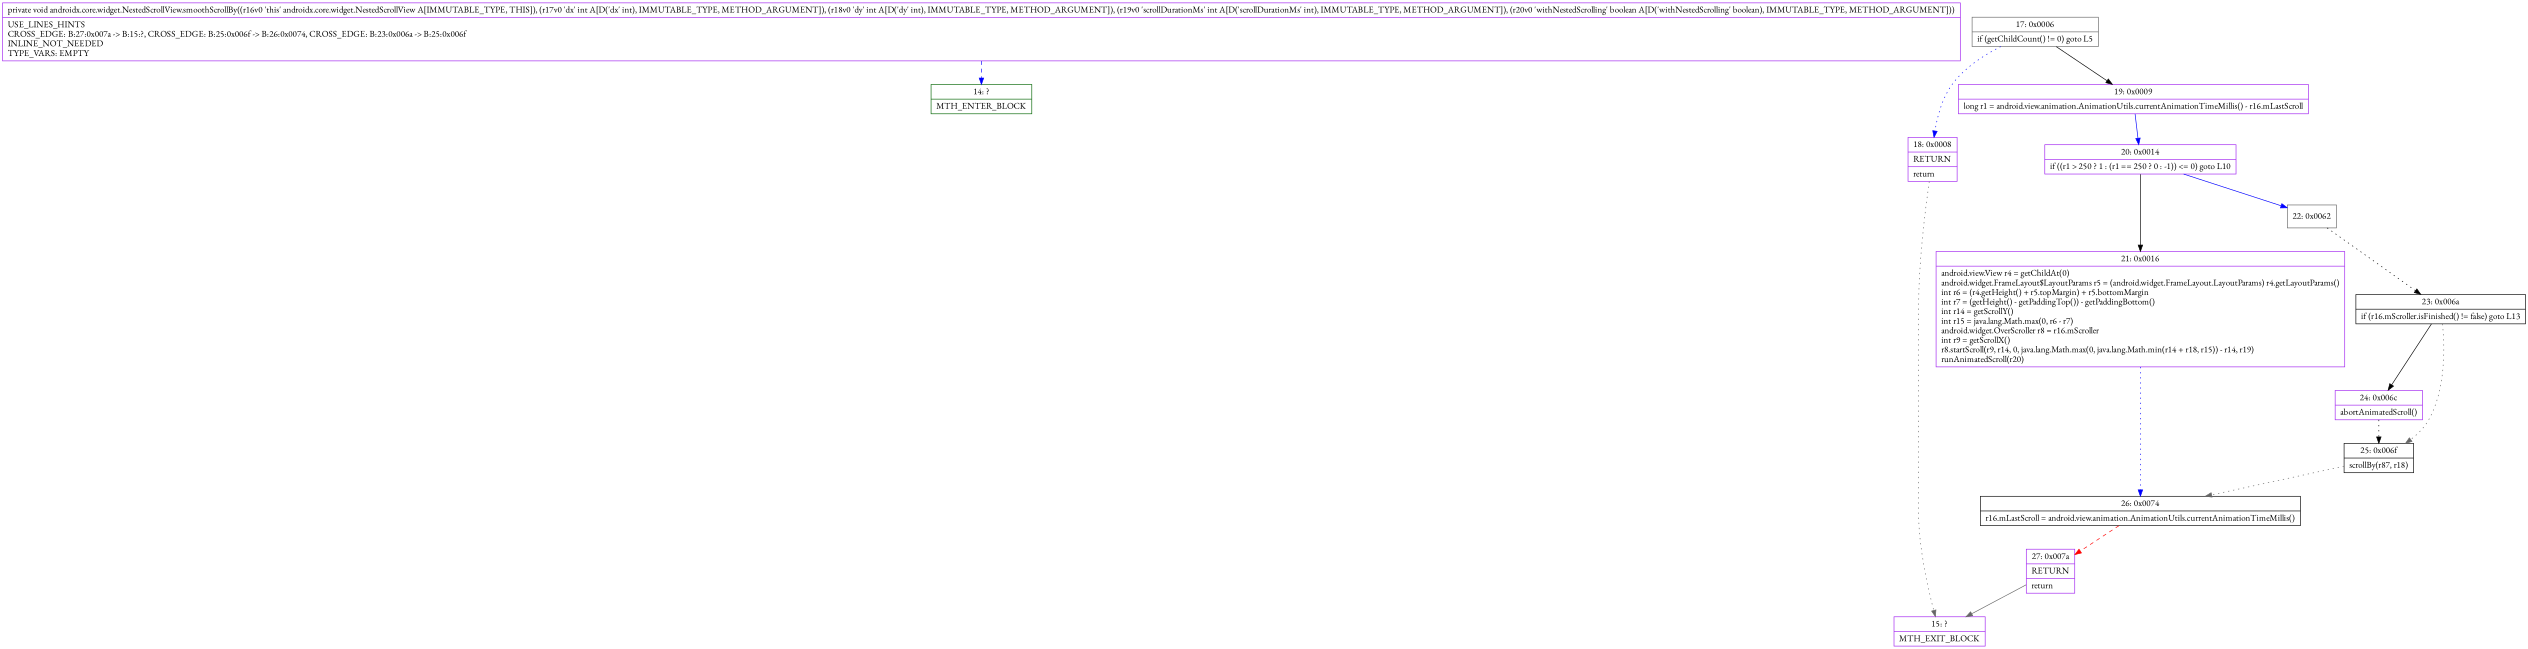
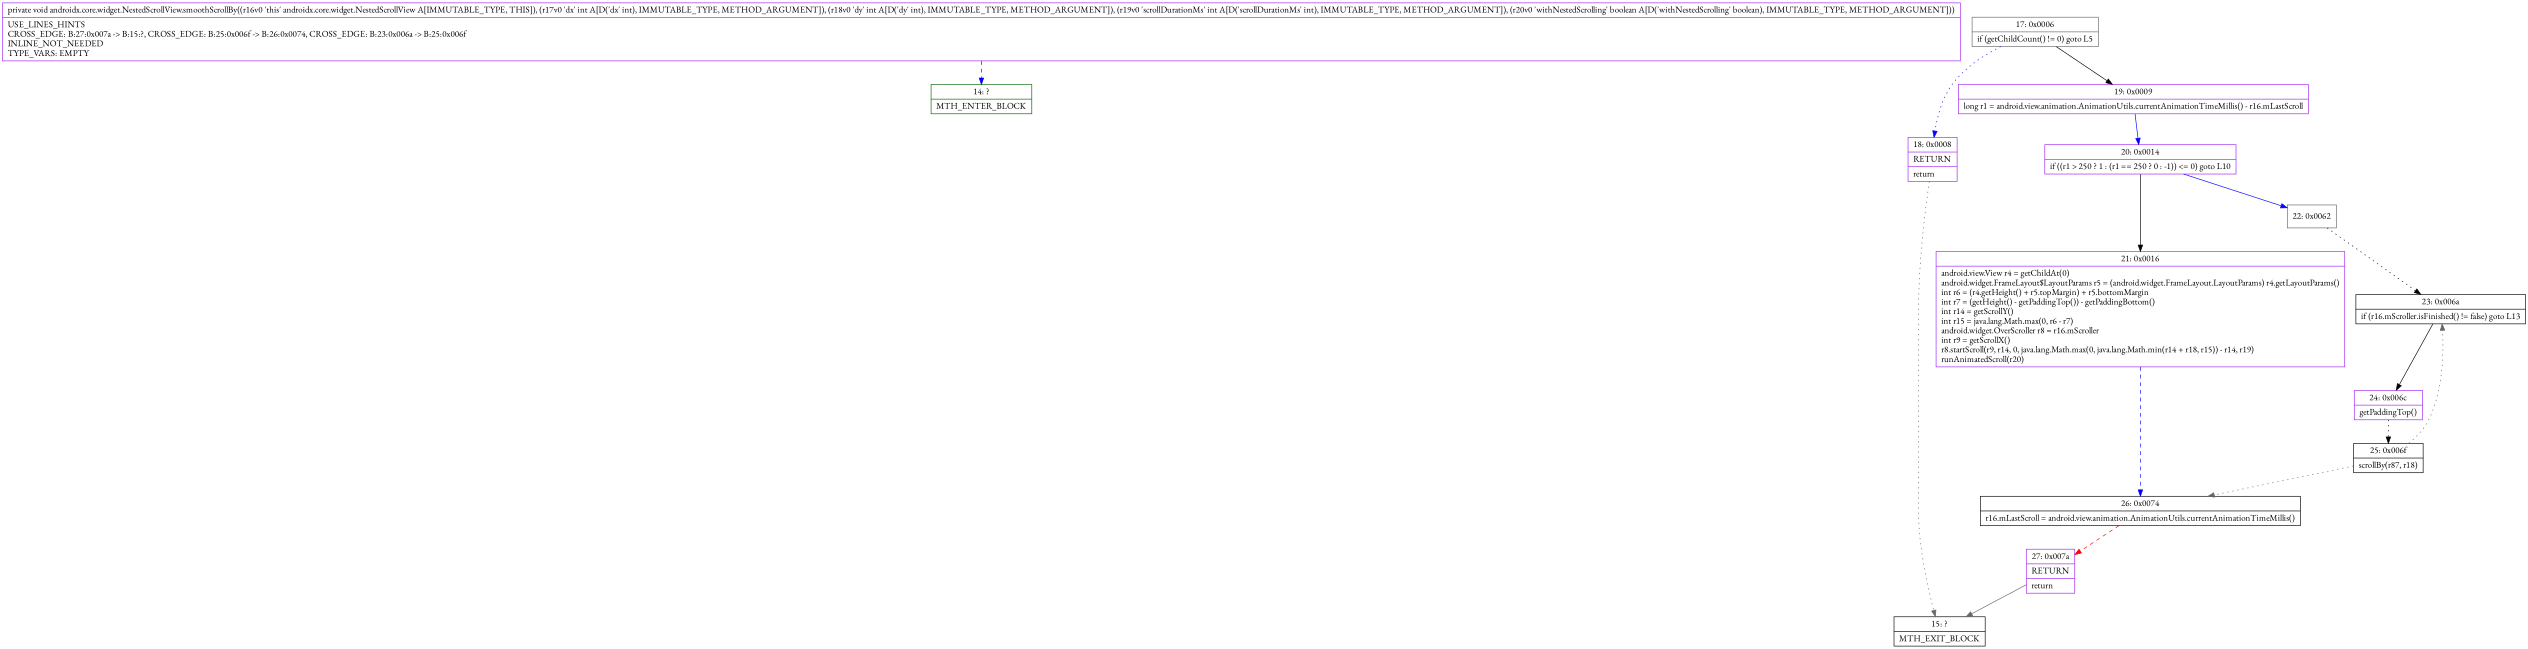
(2440, 386) -> (2438, 391)
(2379, 412) -> (2388, 412)
(2140, 428) -> (2140, 428)
(1940, 631) -> (1940, 631)
